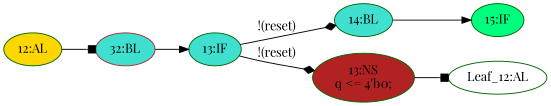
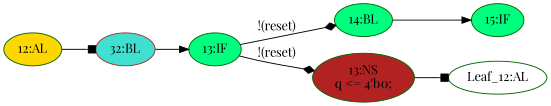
(363, 20) -> (363, 20)
(215, 49) -> (215, 49)
